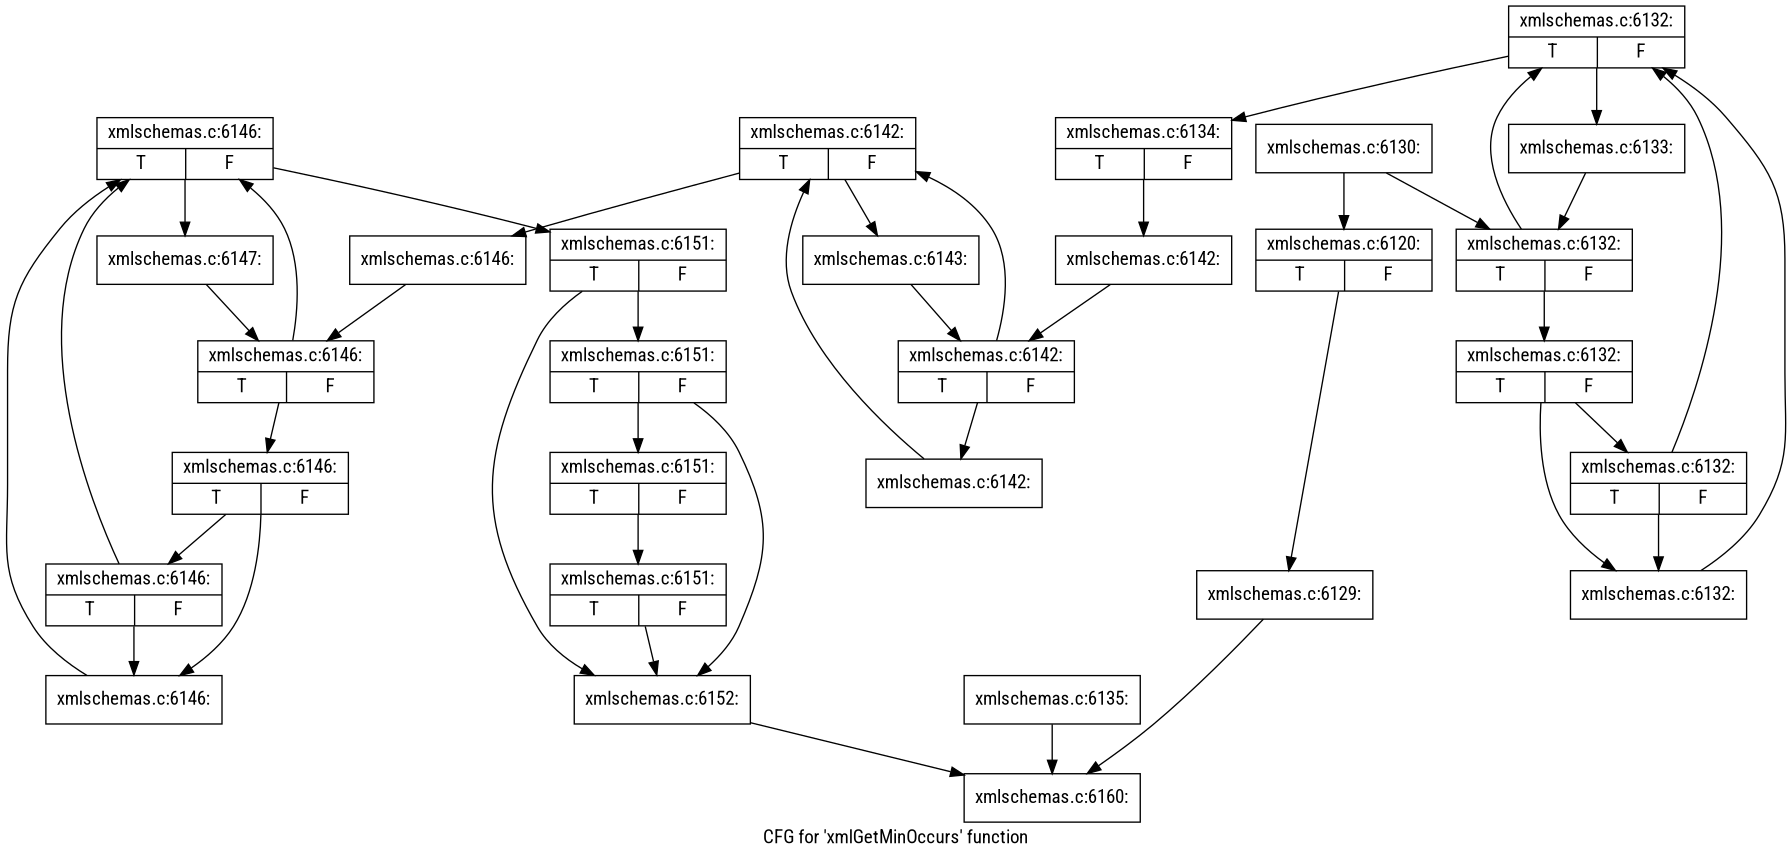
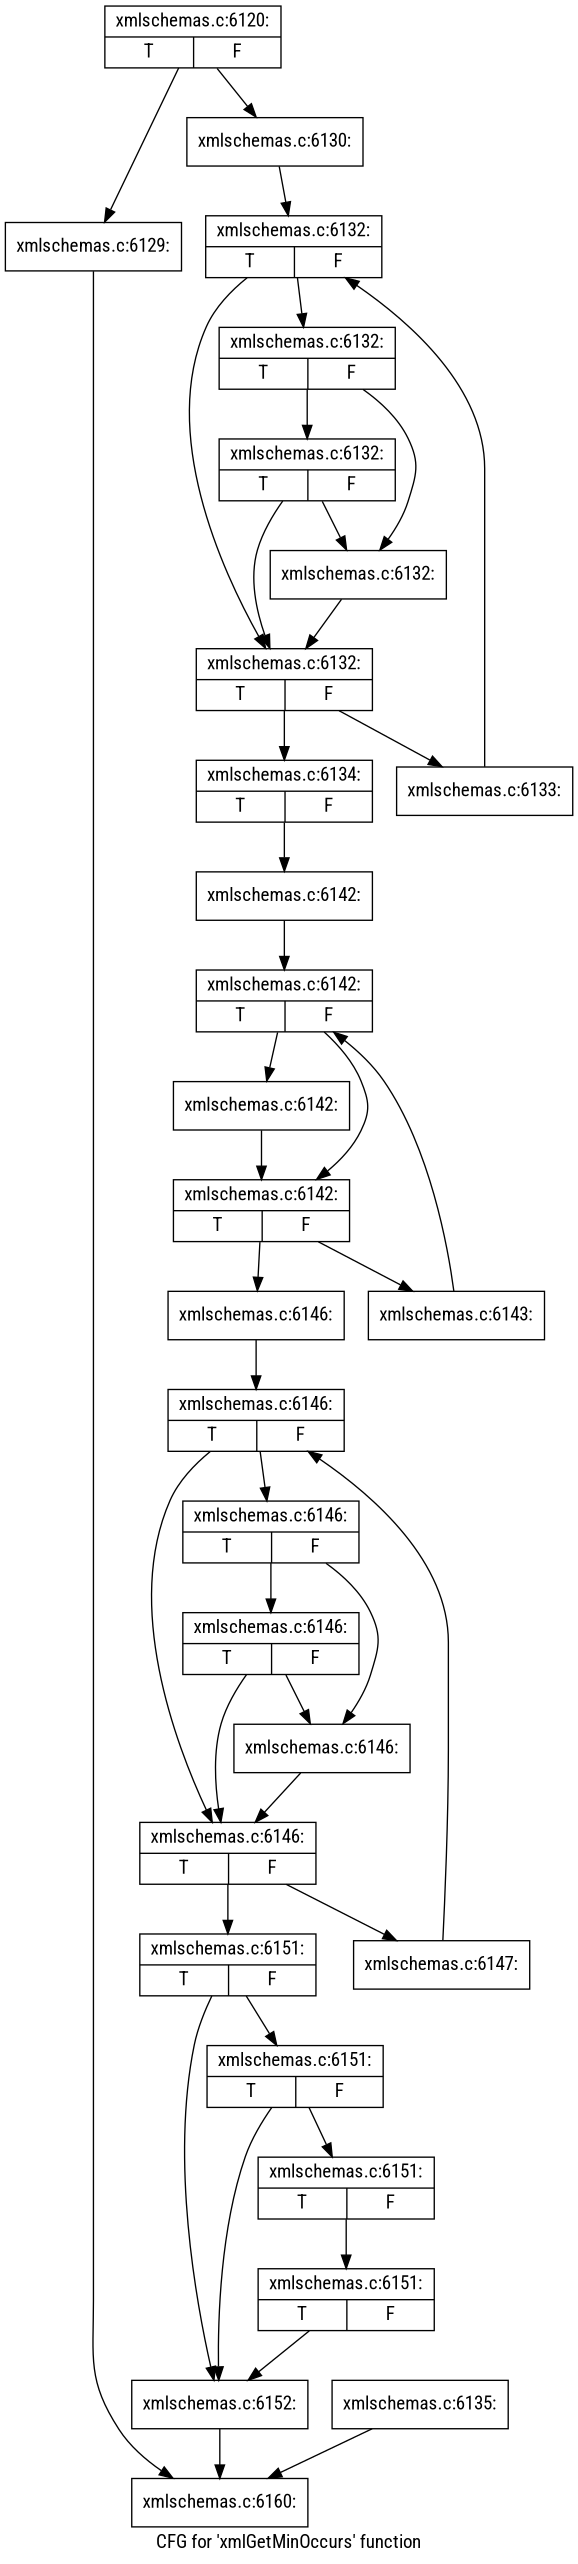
(1344, 194) -> (232, 87)
